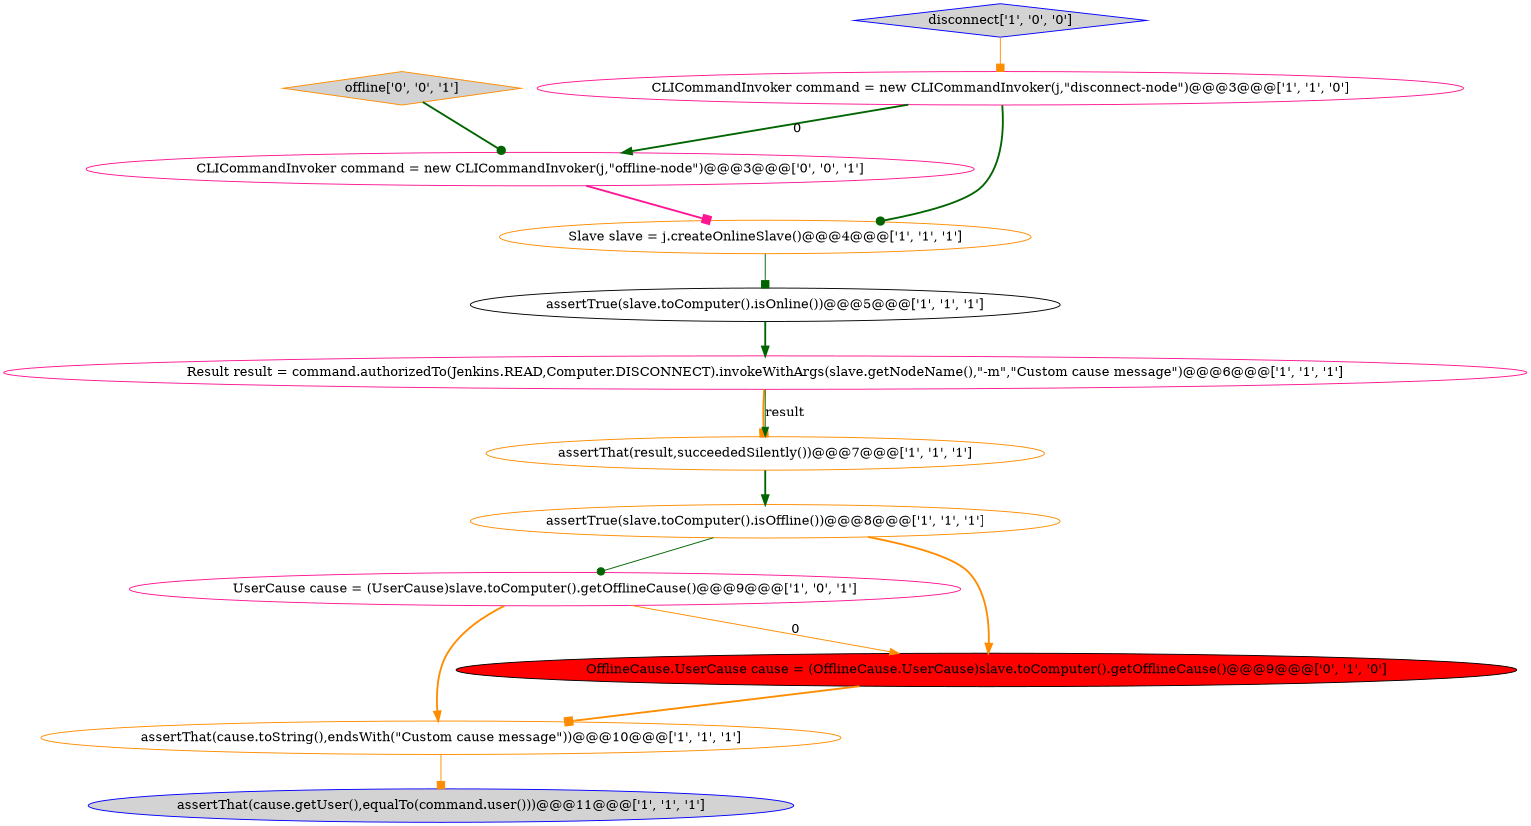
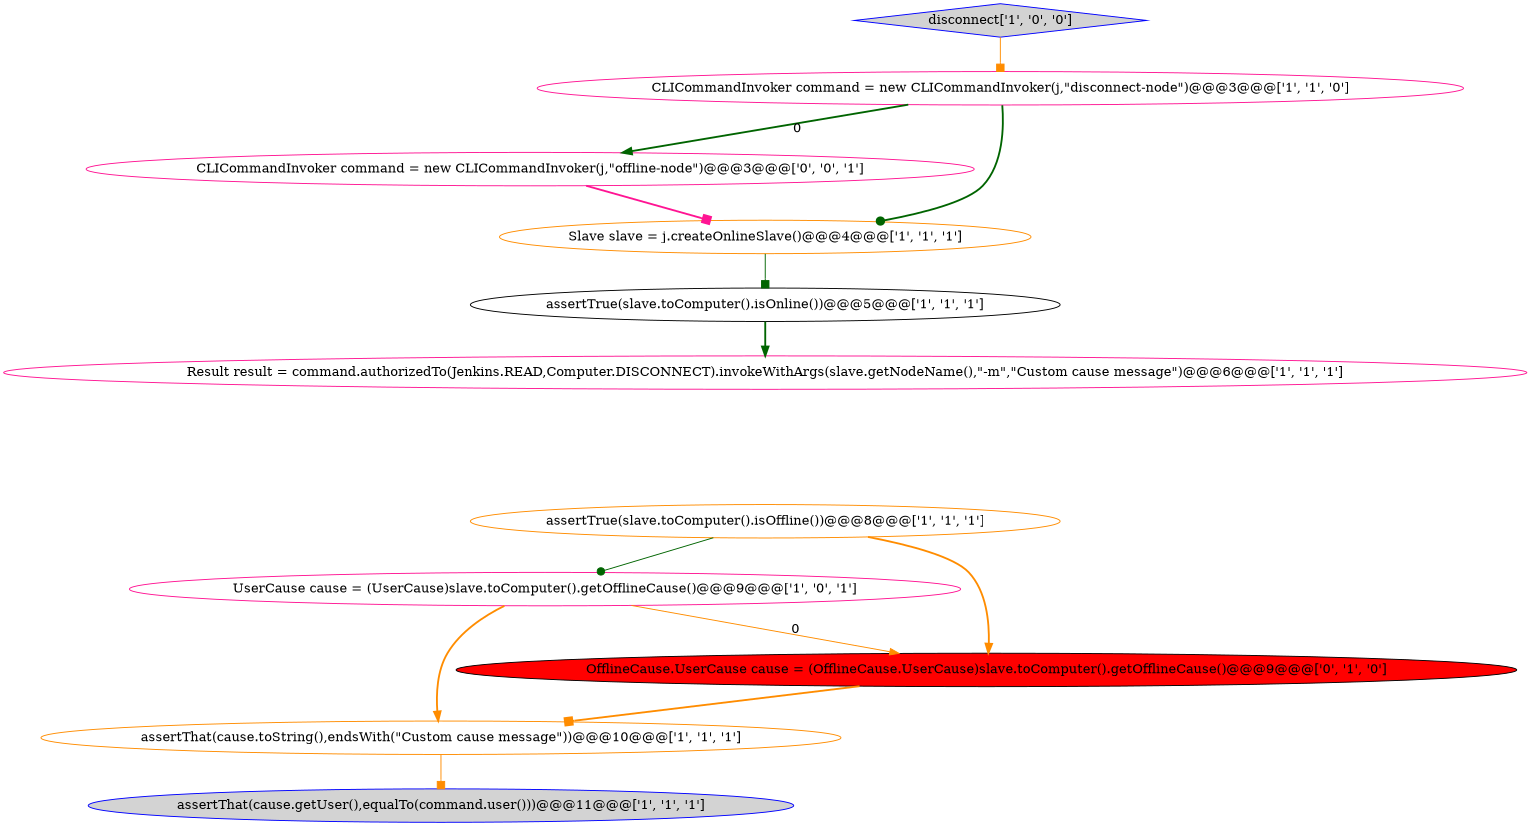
(402, 88) -> none
(765, 453) -> none
